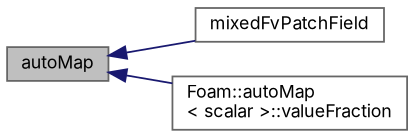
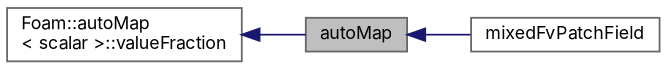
(149, 79) -> (283, 35)
